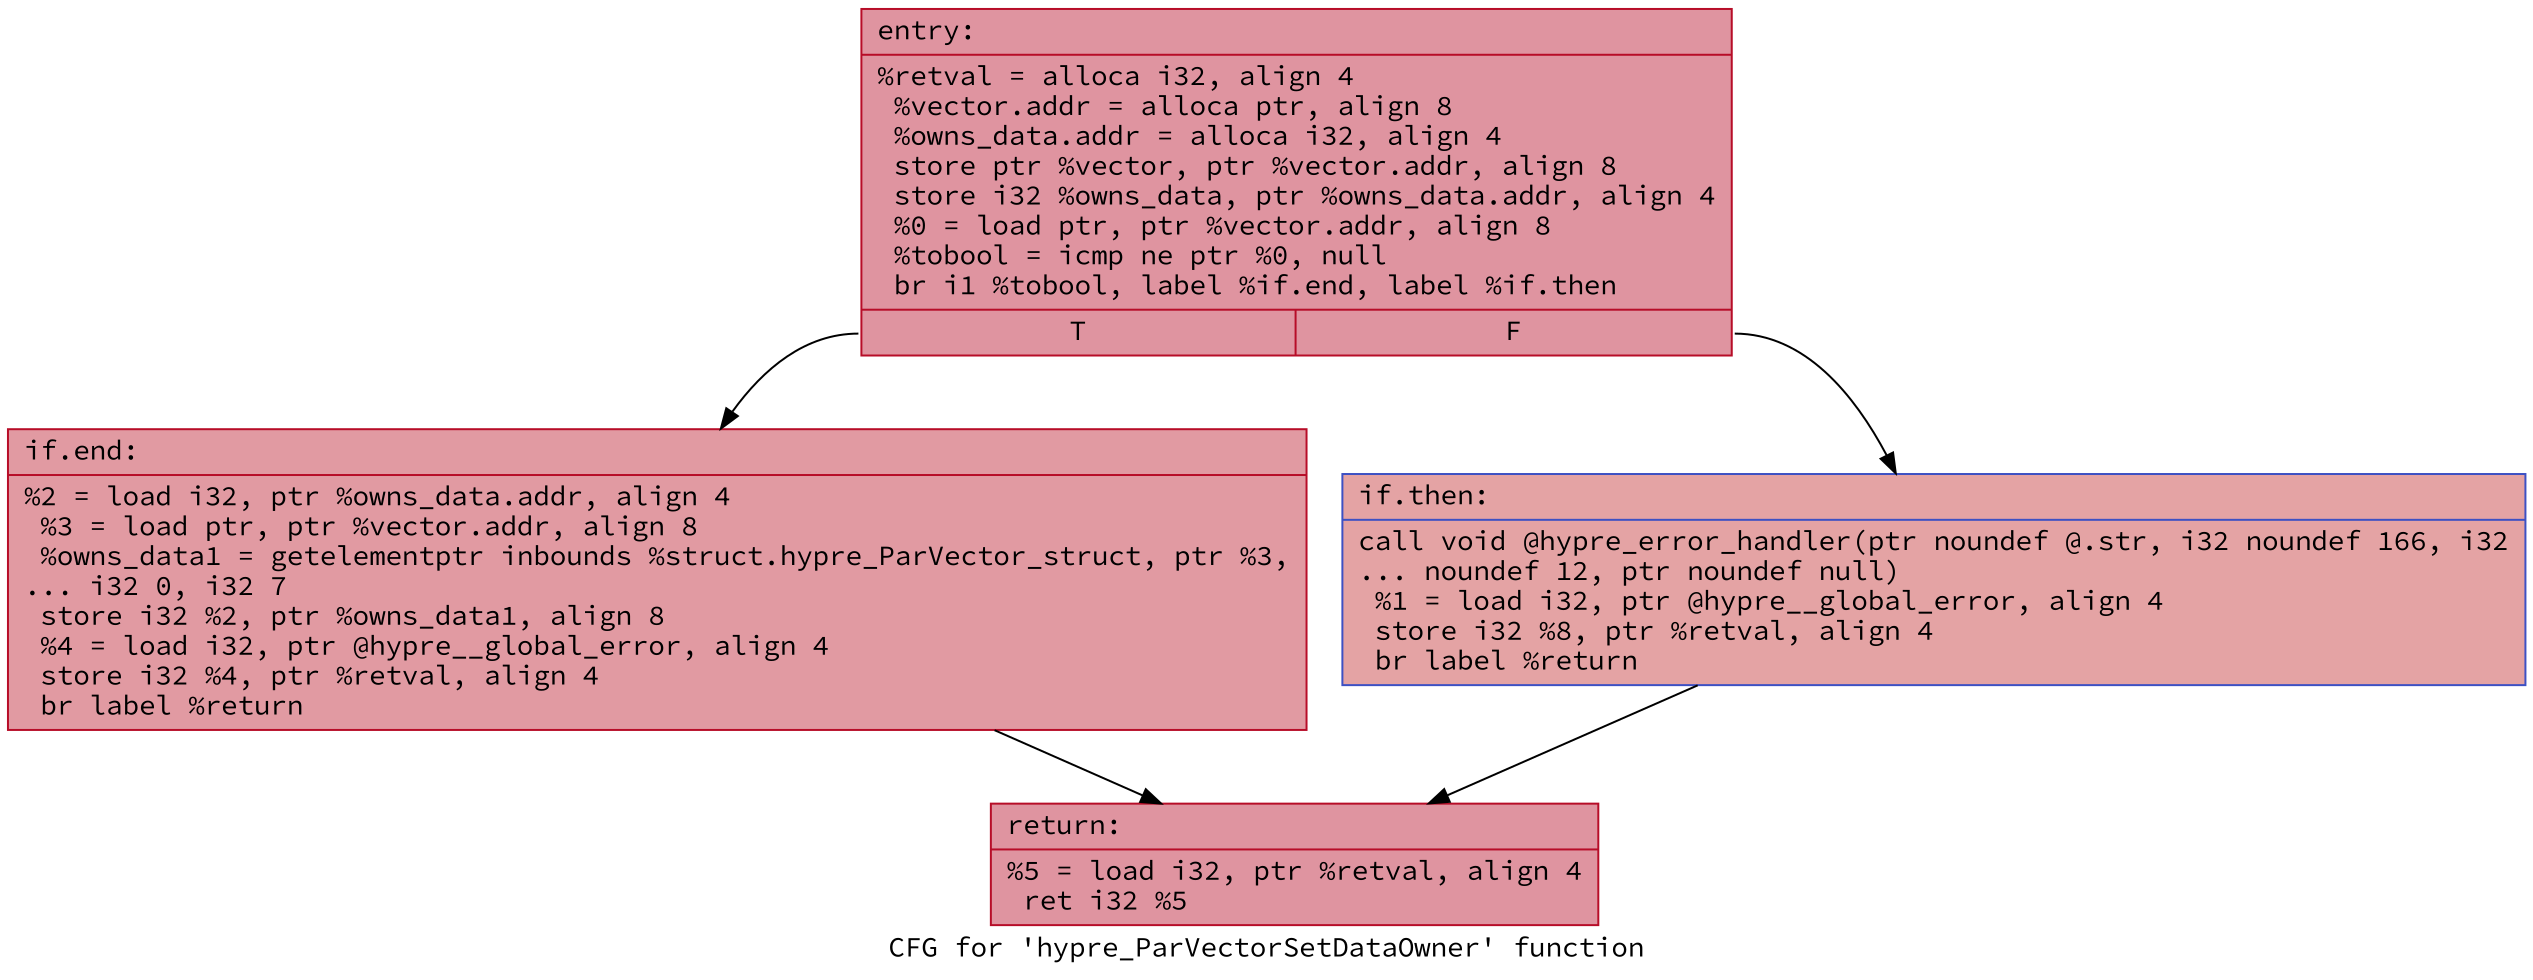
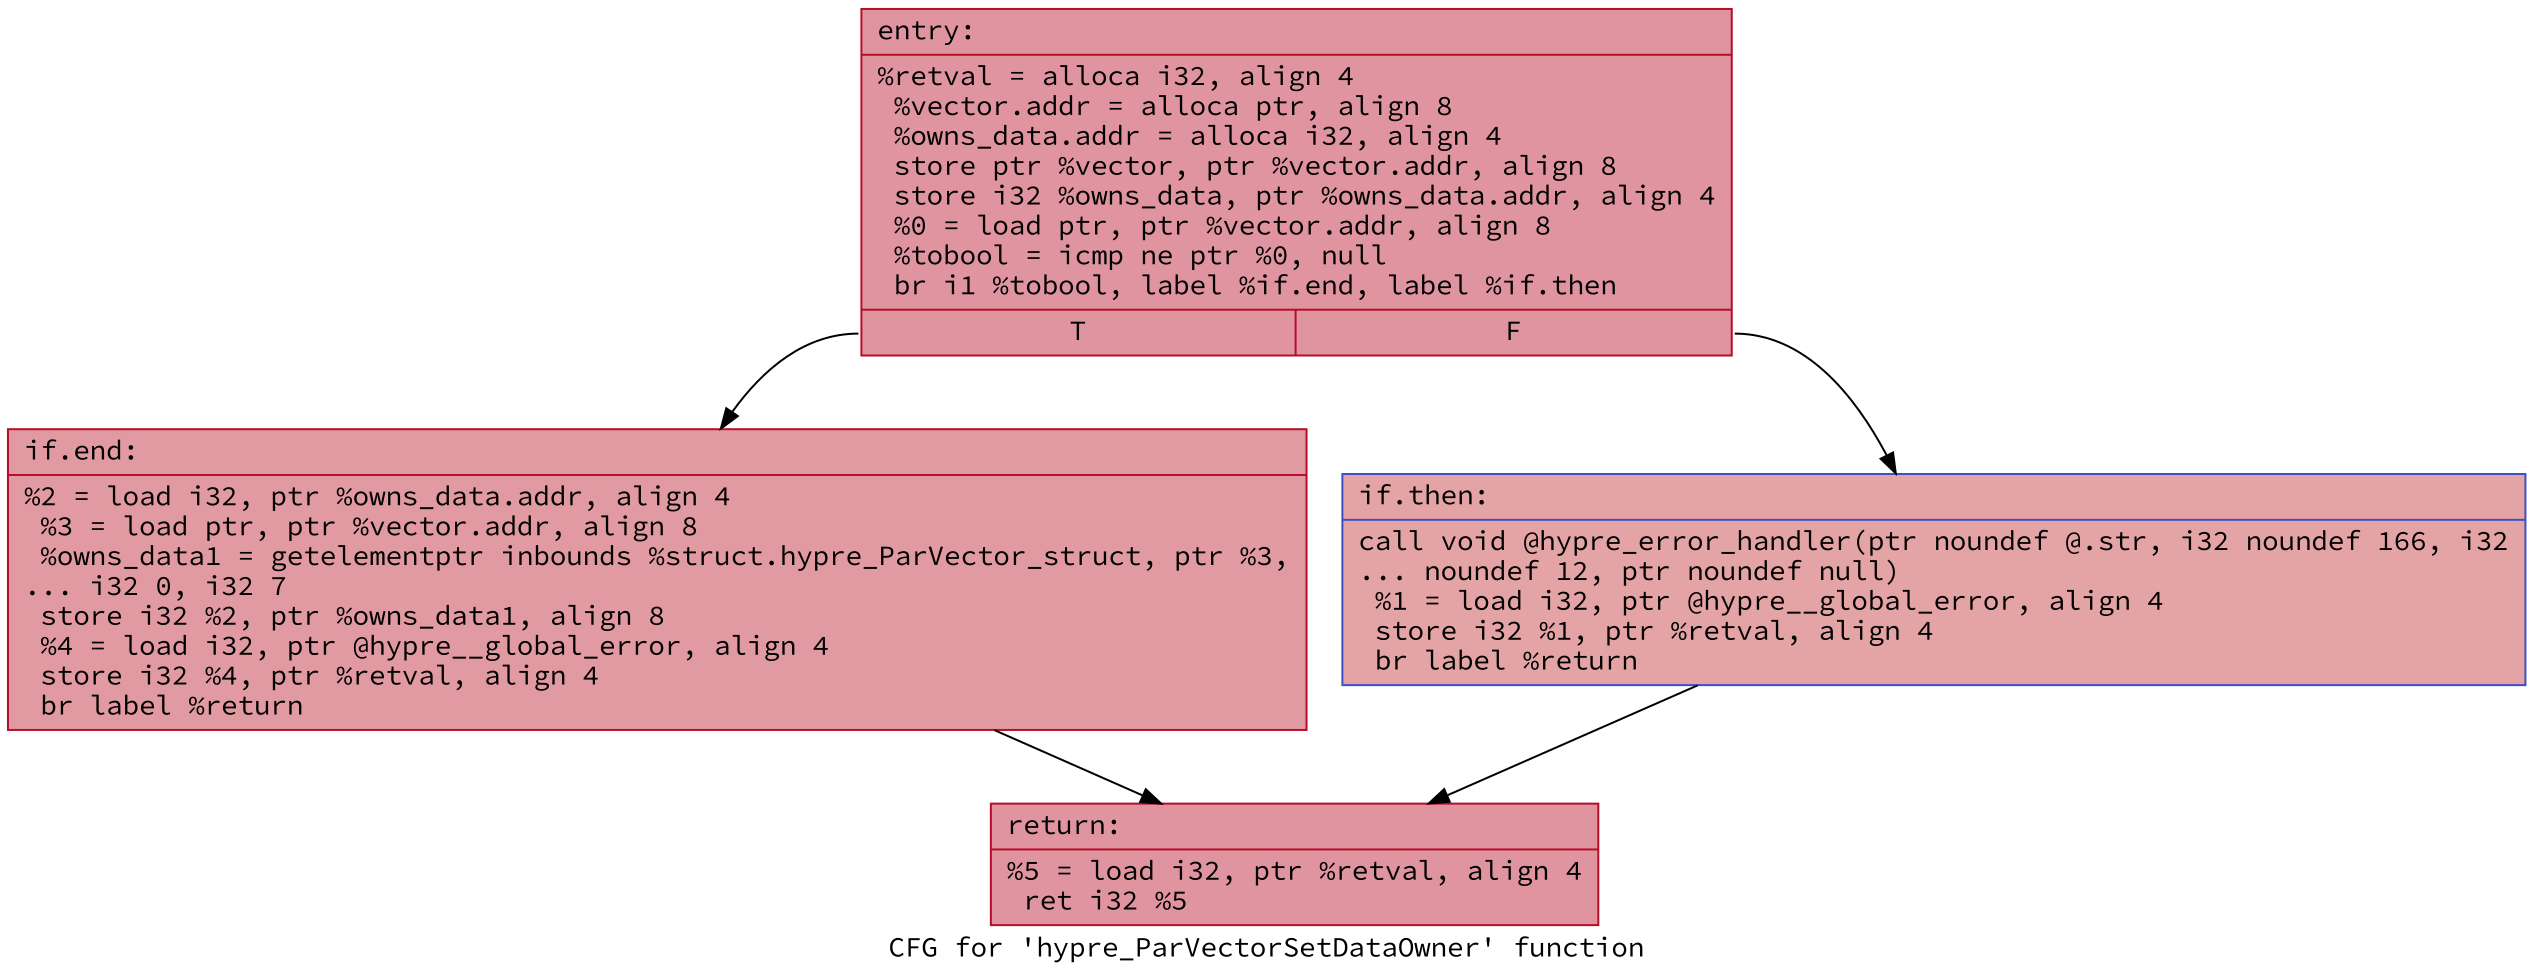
(1646, 631) -> (1646, 631)
